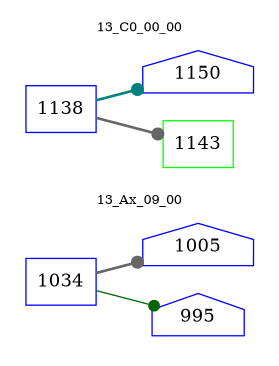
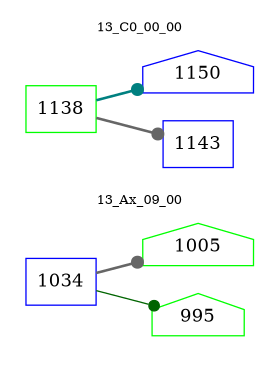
(61, 109) -> (61, 109)
(198, 144) -> (198, 144)
(198, 247) -> (198, 247)
(198, 317) -> (198, 317)
